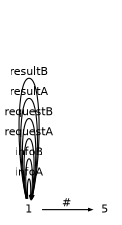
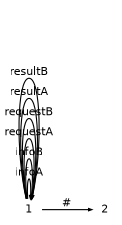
(105, 210) -> (105, 210)
